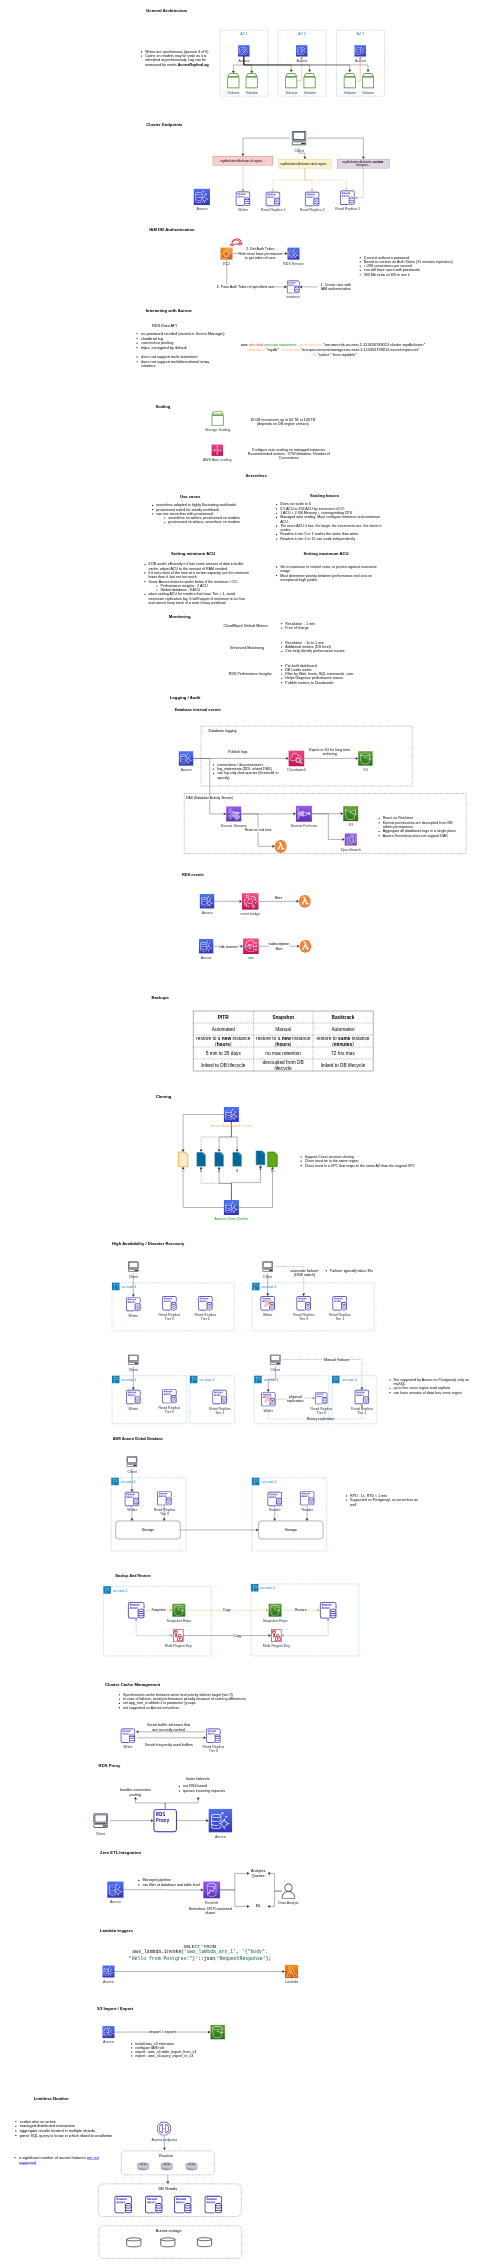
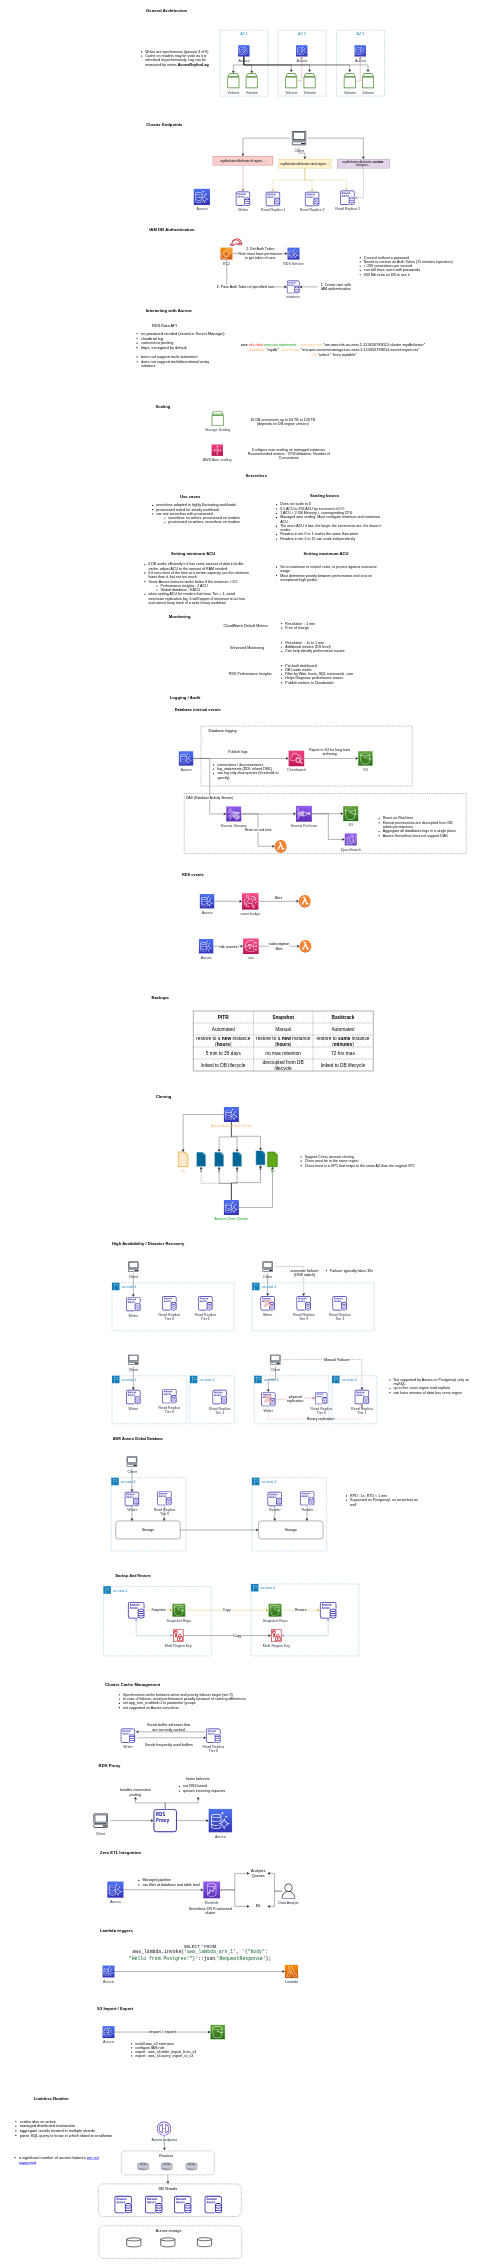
none -> (260, 1147)
(201, 1148) -> none
(183, 1170) -> (237, 1170)
